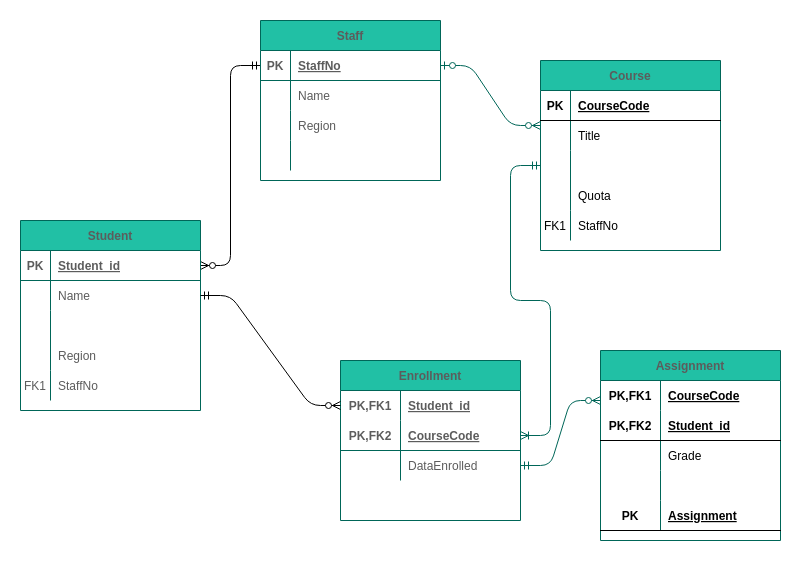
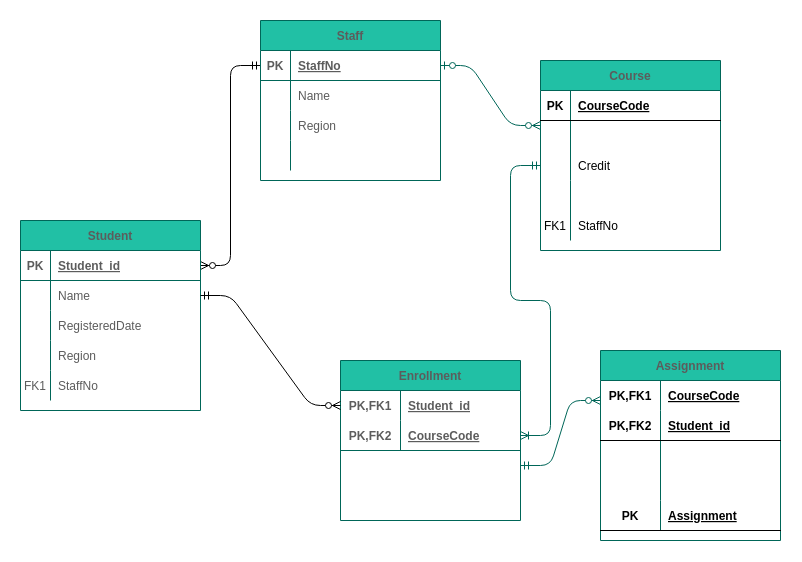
(646, 136) -> none
none -> (646, 166)
(646, 196) -> none
none -> (126, 326)
(721, 456) -> none
(461, 466) -> none
